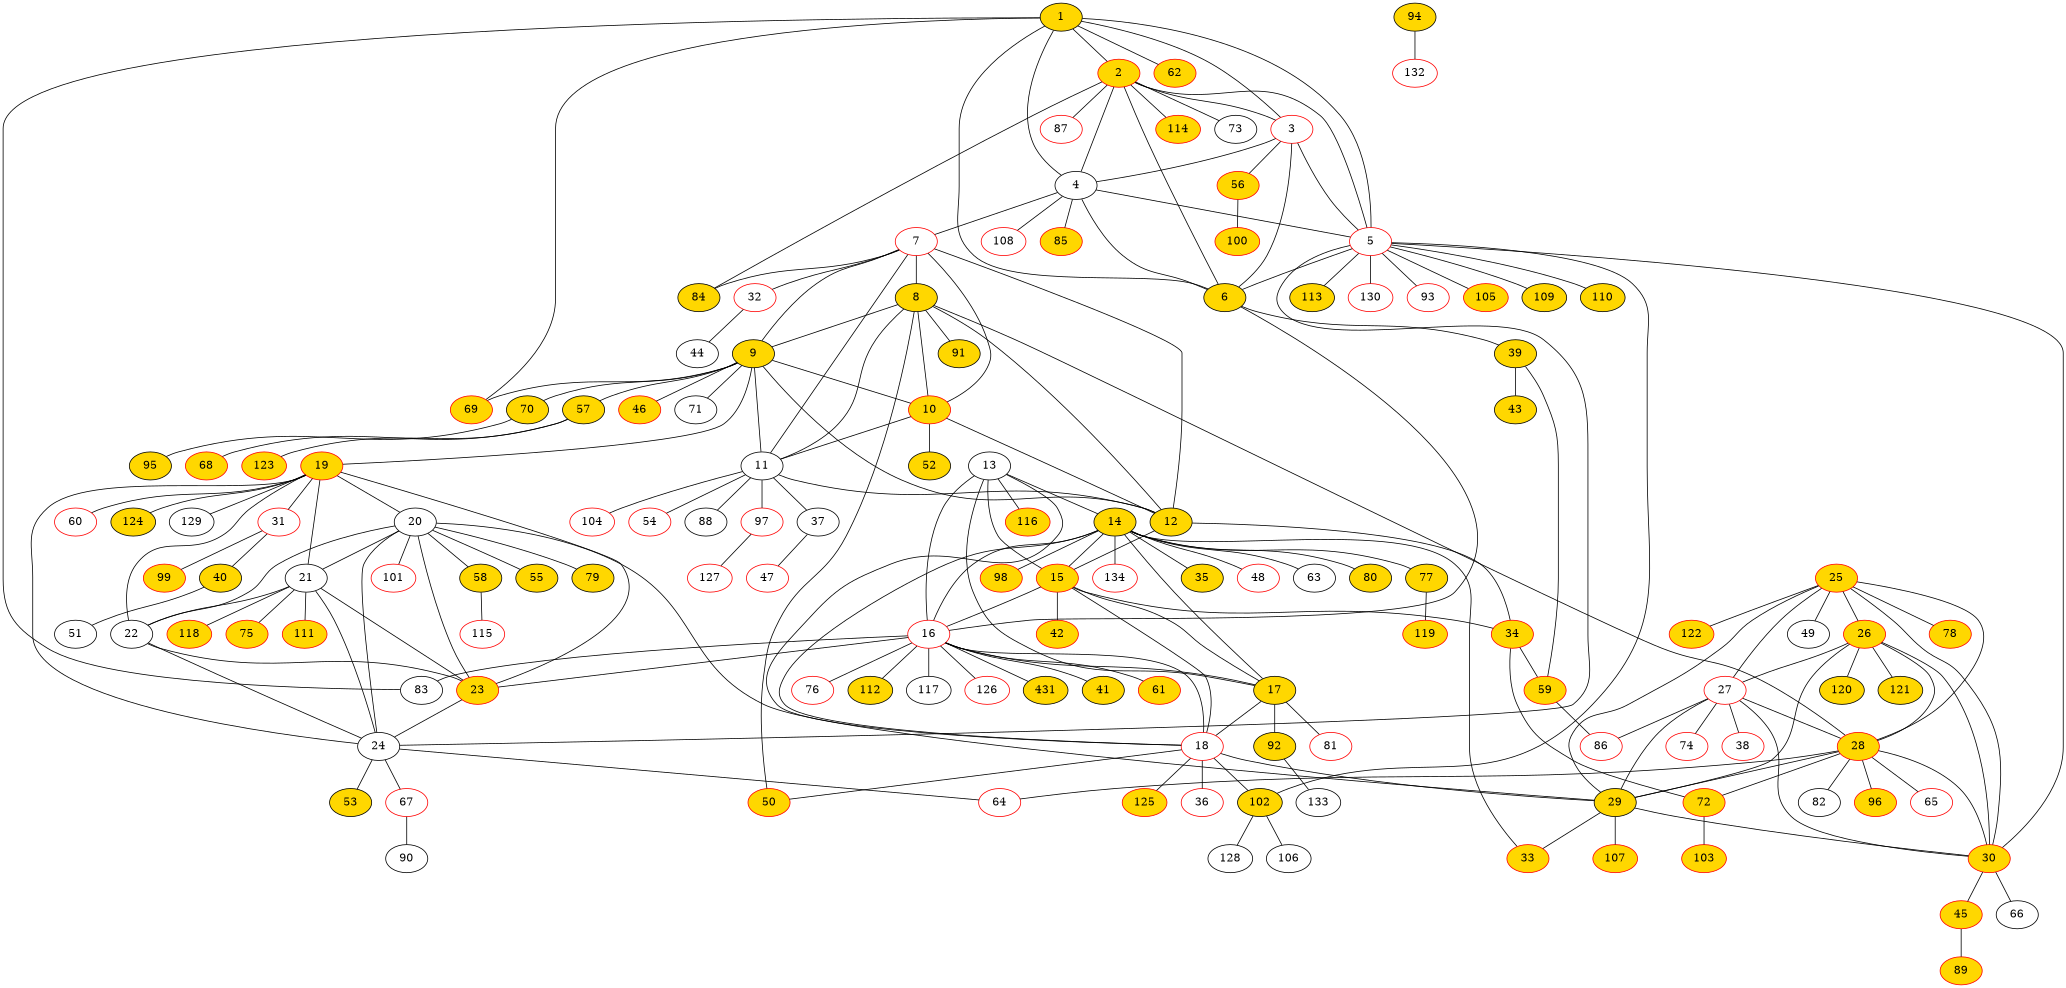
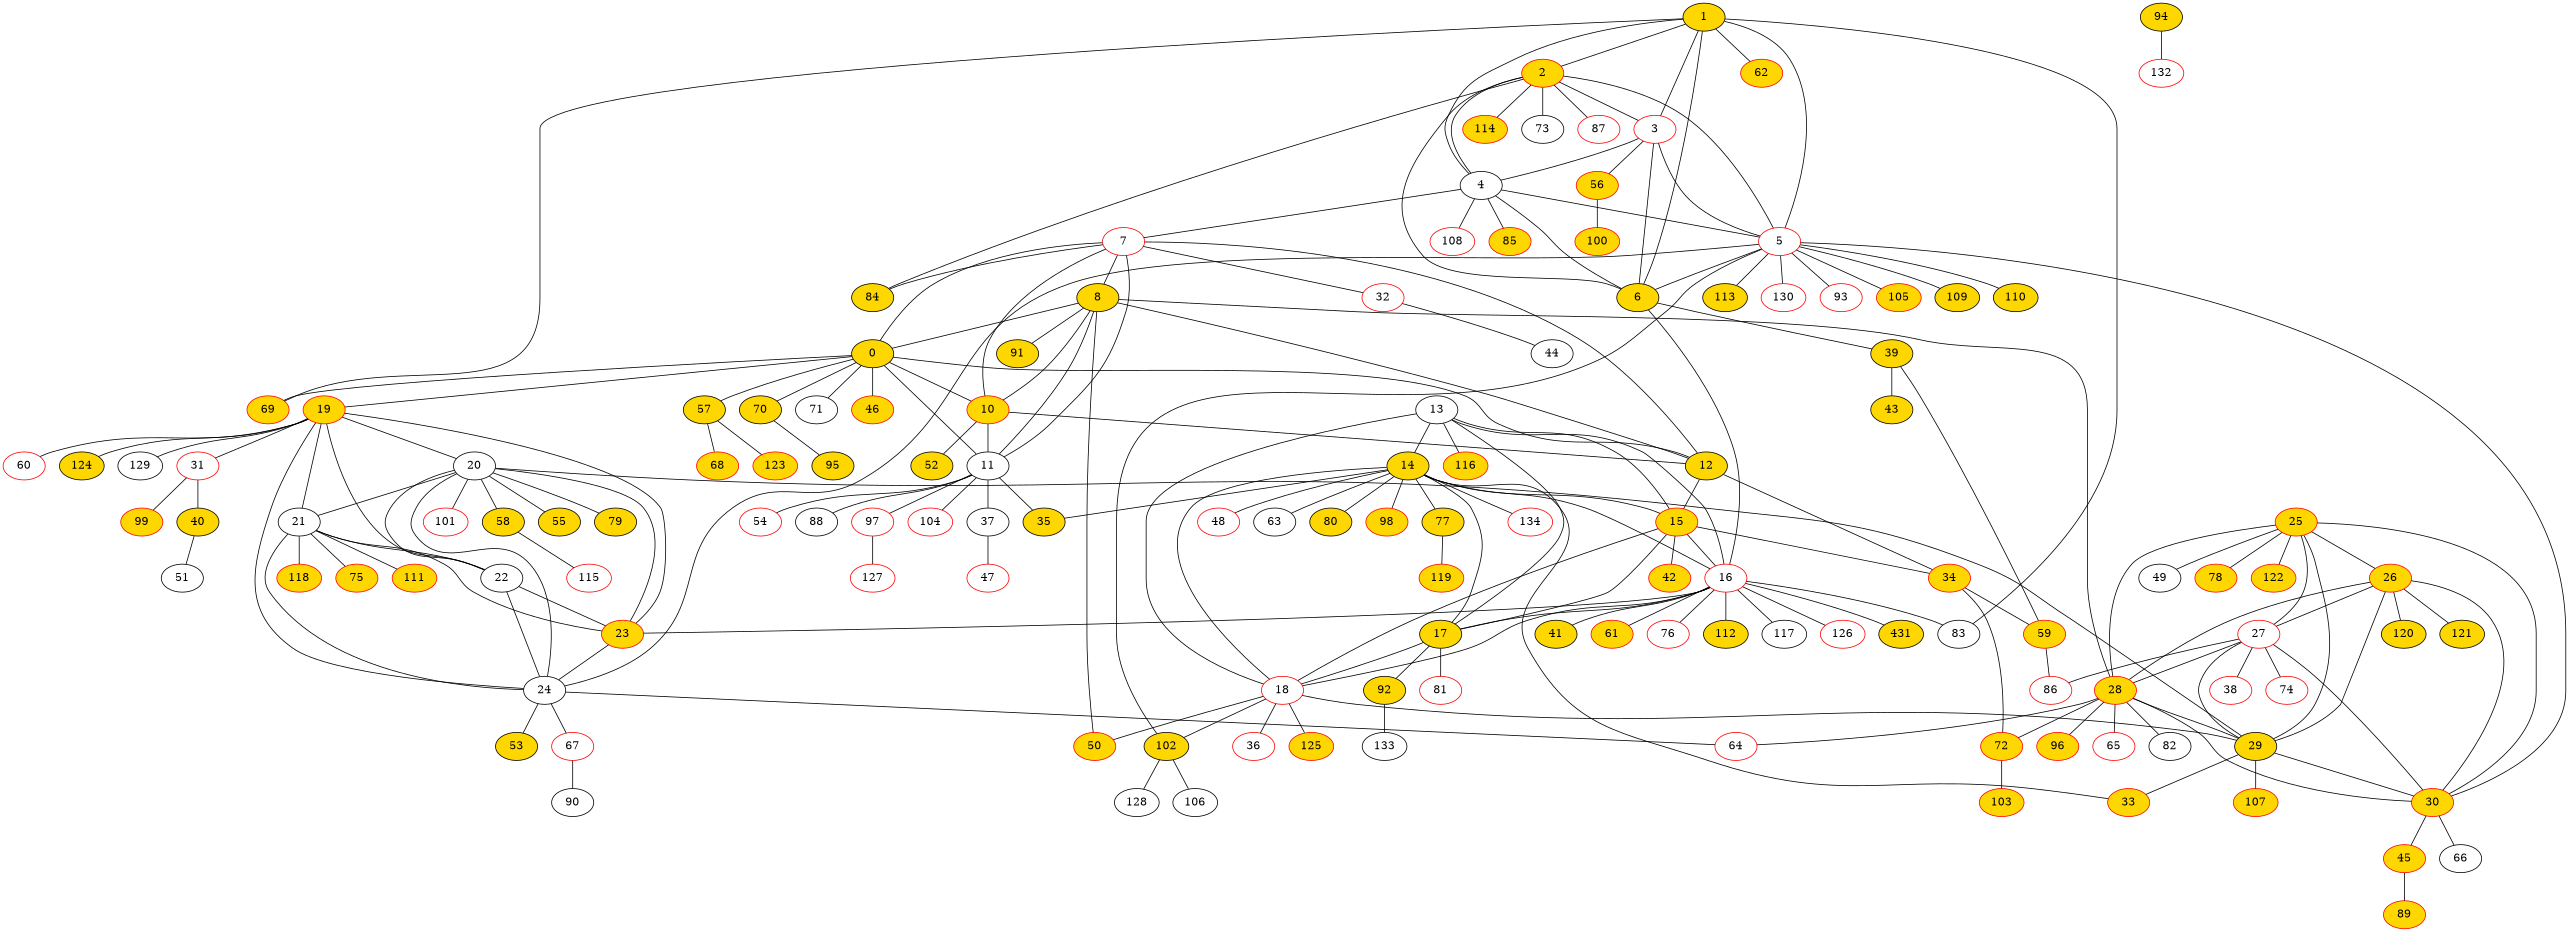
(753, 354) -> (873, 354)
(967, 493) -> (1016, 494)
